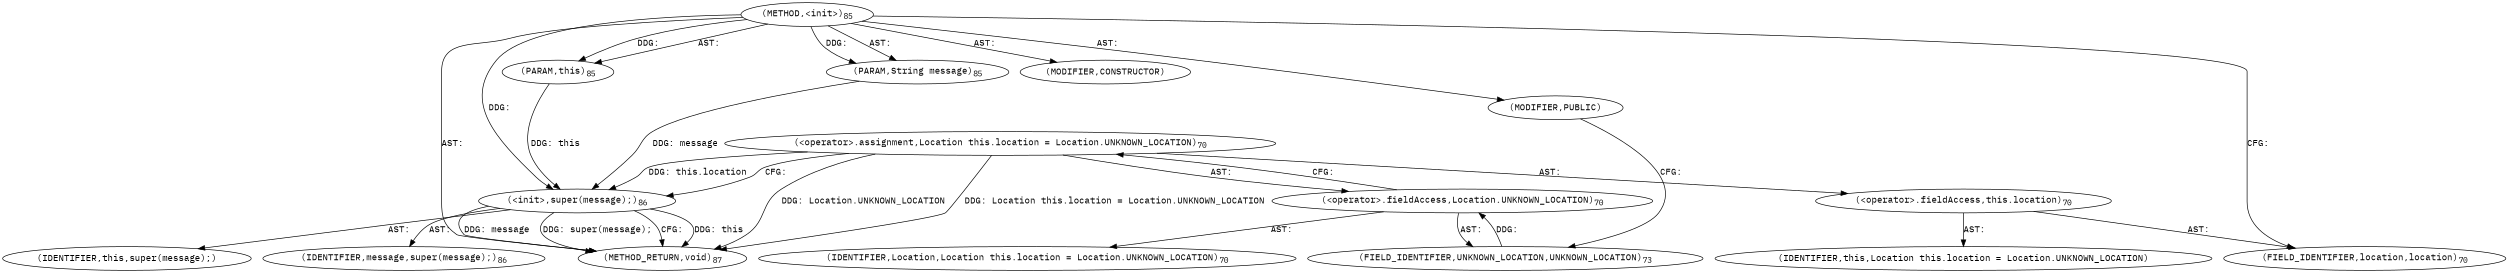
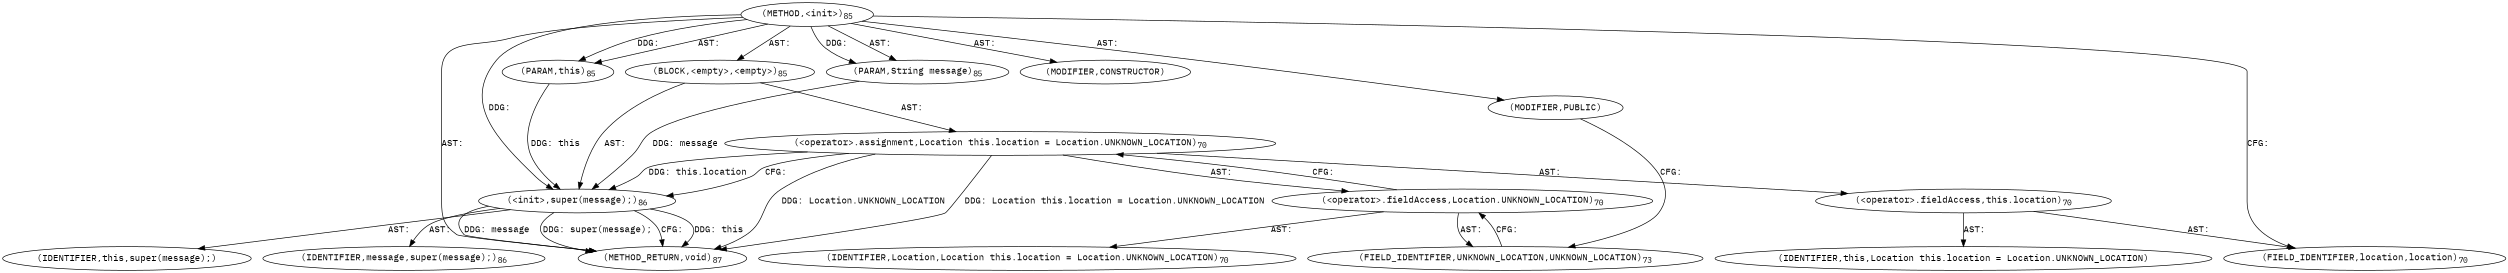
none -> (720, 72)
(1510, 230) -> (1510, 230)
